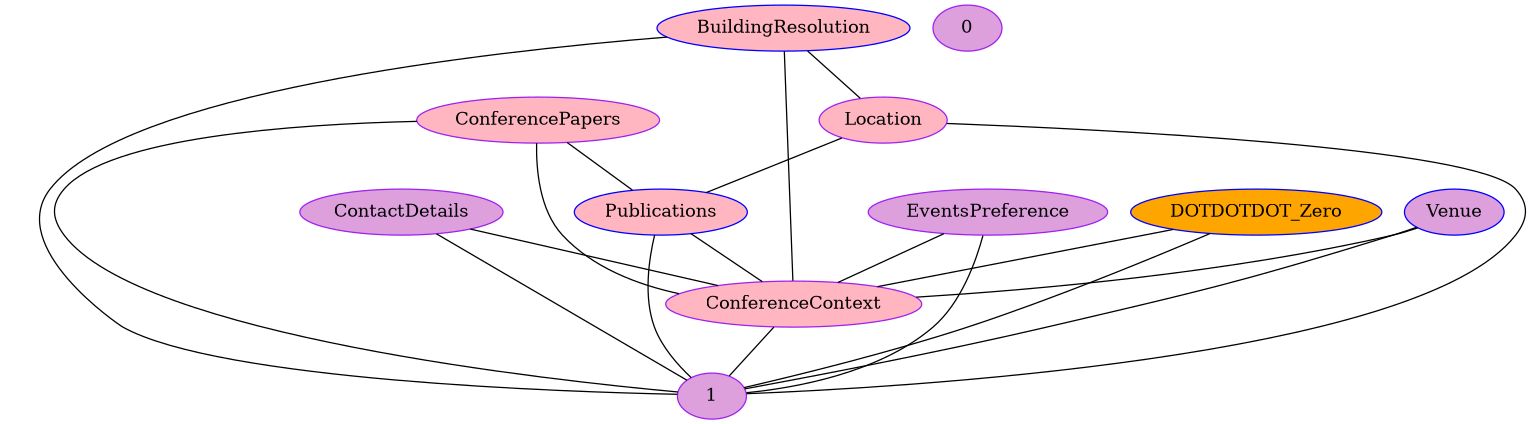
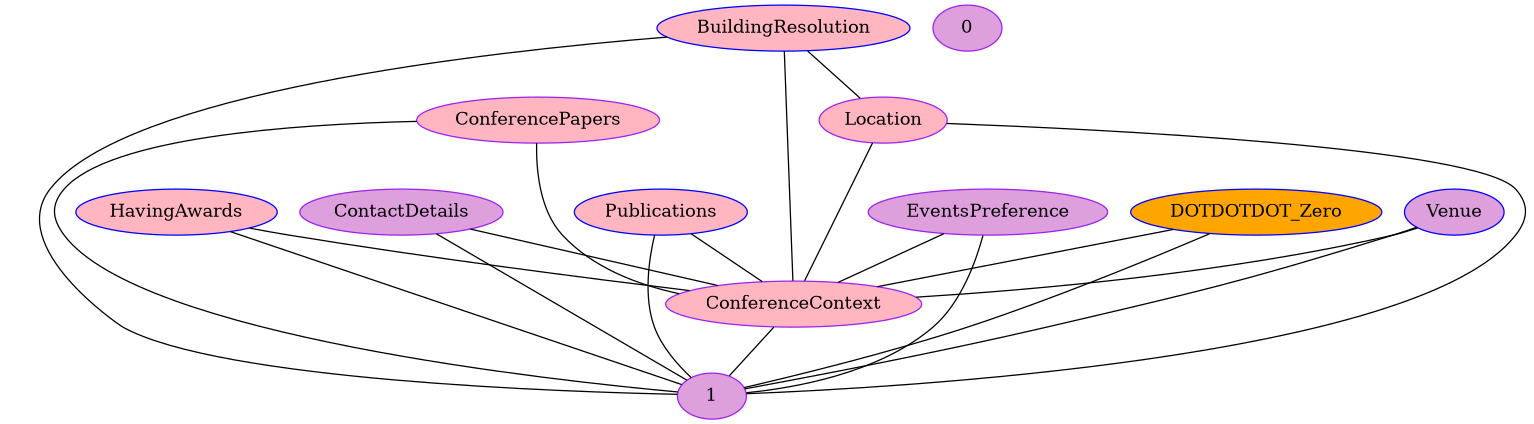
(774, 165) -> (839, 212)
(600, 166) -> none
none -> (177, 212)
